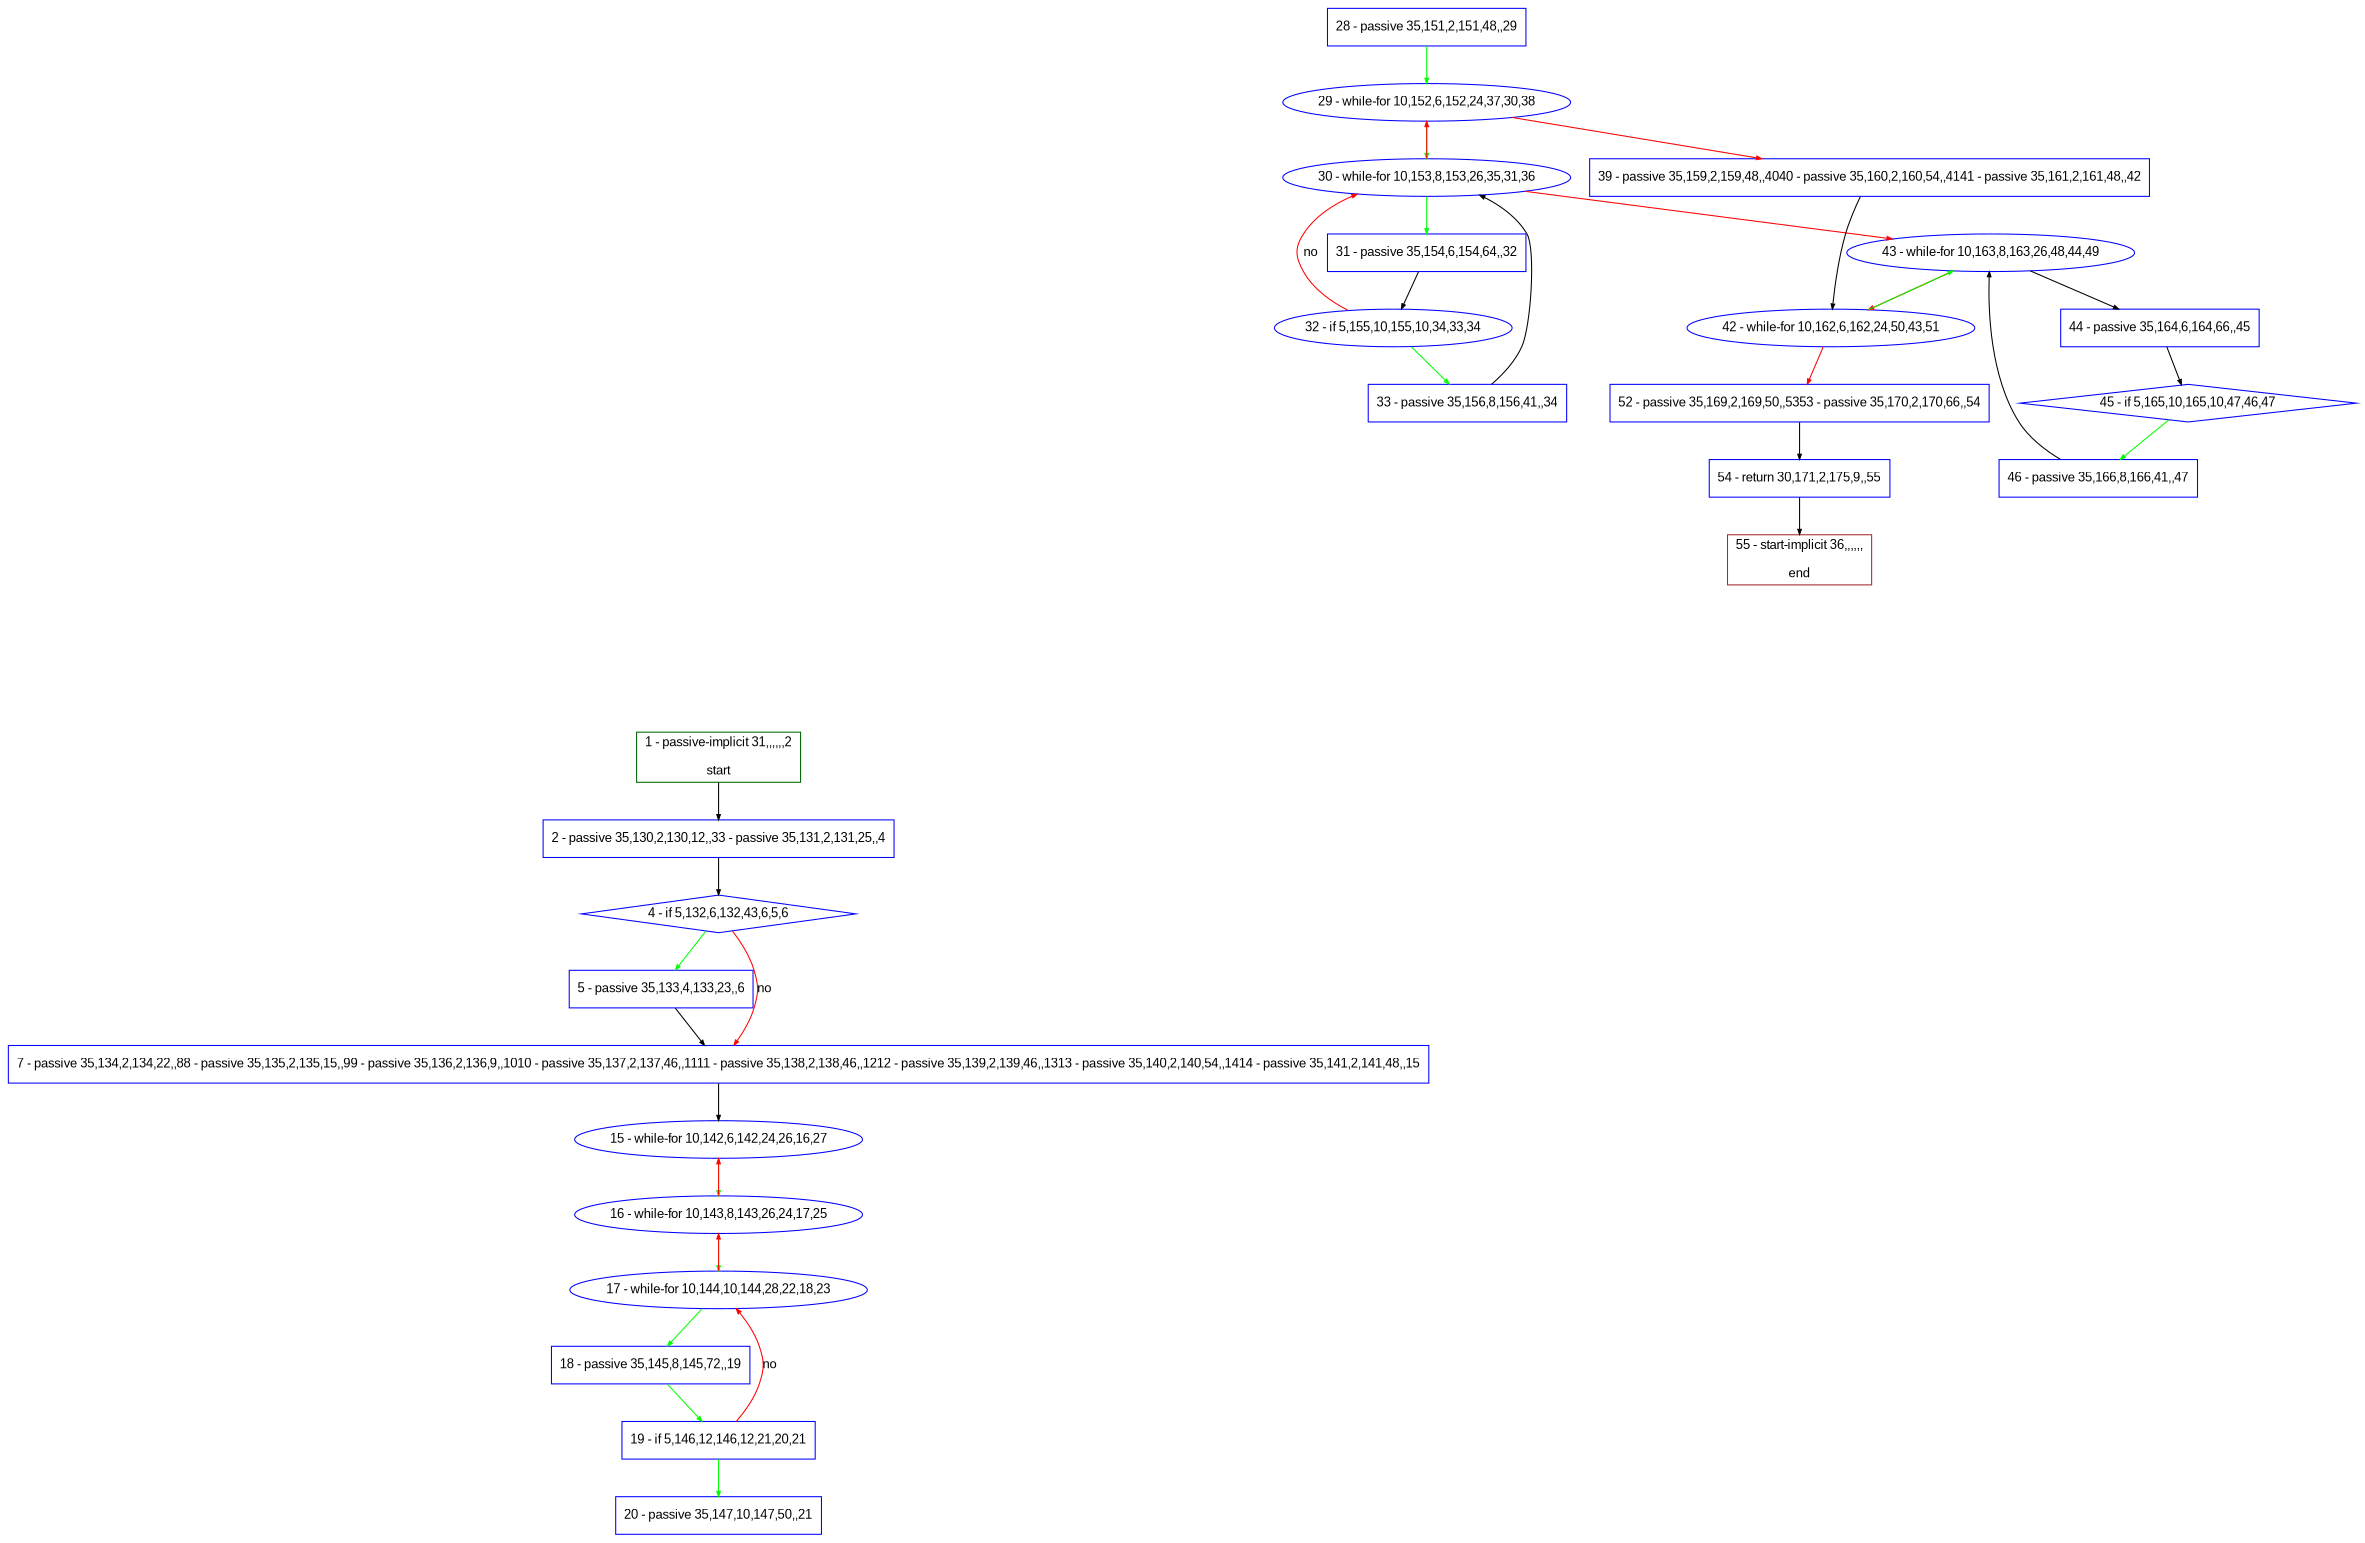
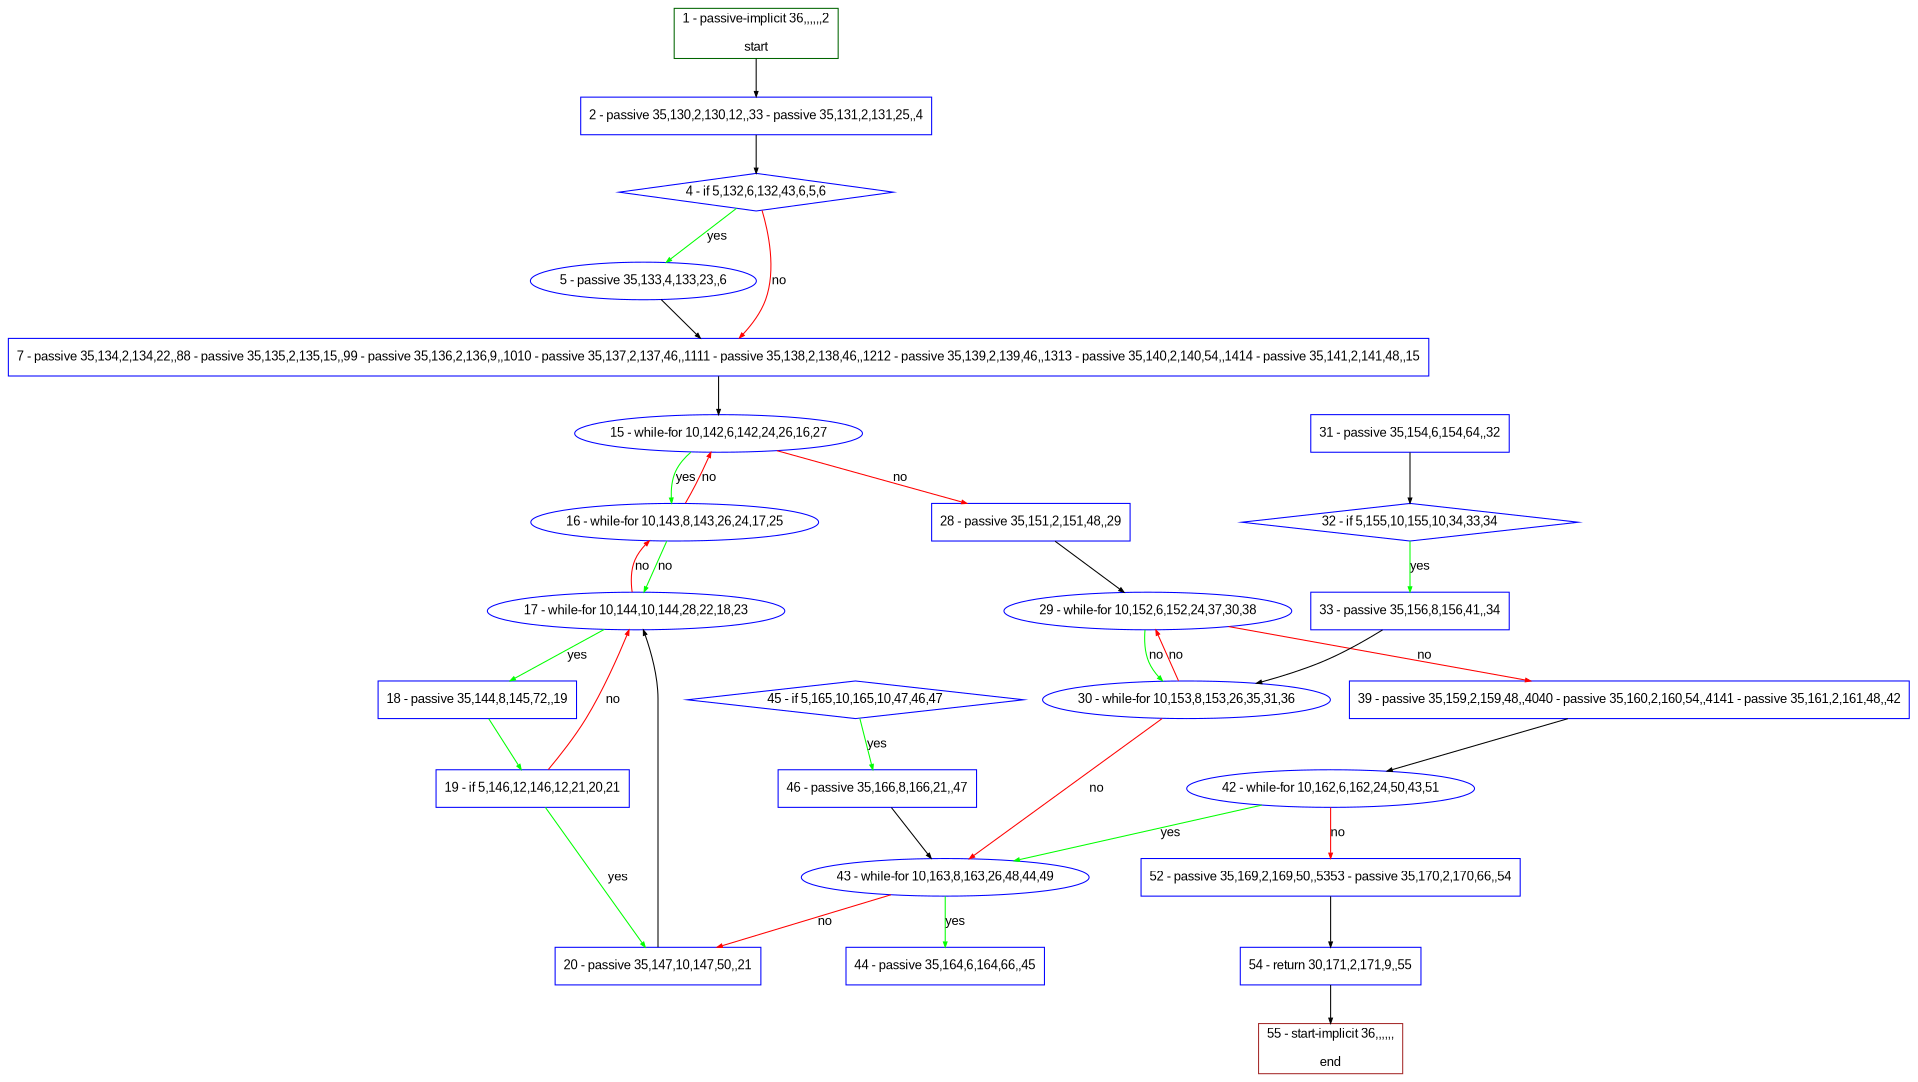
(1427, 62) -> (1087, 565)
(1427, 213) -> none
(1297, 251) -> none
(1913, 289) -> (807, 920)
(2072, 289) -> (945, 919)
(1393, 328) -> (1410, 522)
(2173, 363) -> none
none -> (869, 476)
(1800, 478) -> (1331, 966)
(2098, 478) -> (877, 789)
(2007, 585) -> (1156, 655)
(719, 757) -> (756, 33)
none -> (658, 790)
(661, 989) -> (643, 281)
(651, 1365) -> (477, 700)
(718, 1534) -> (717, 237)
(718, 1534) -> (665, 567)
